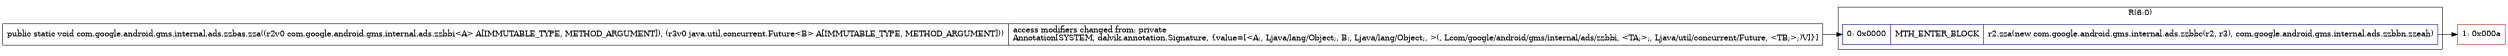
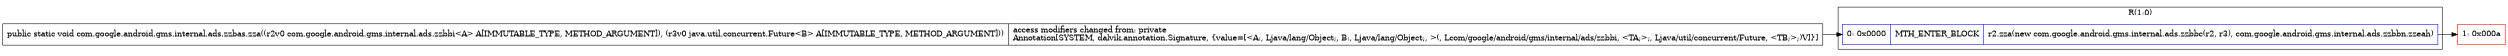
(2140, 13) -> (2140, 13)
